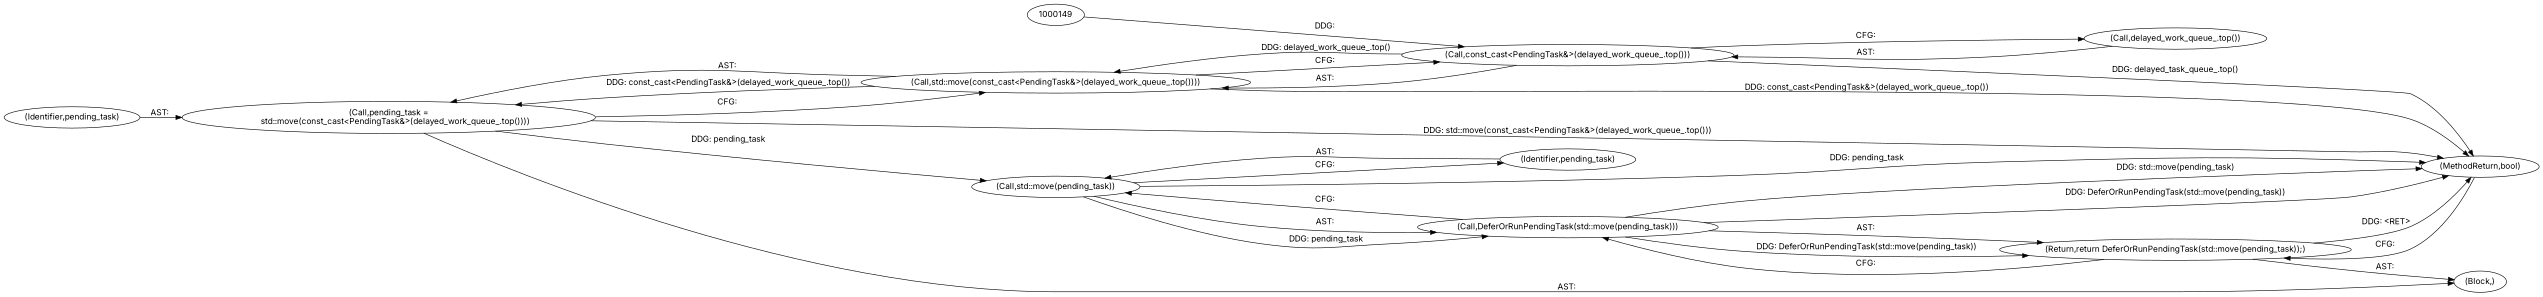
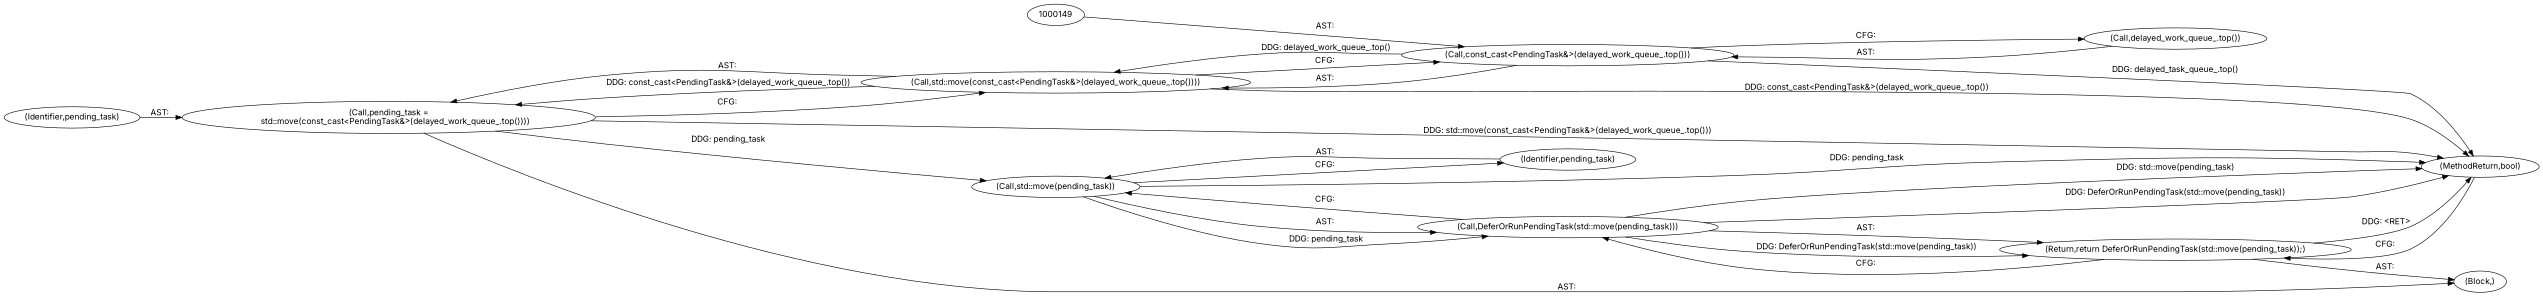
(1326, 26) -> (1326, 26)
